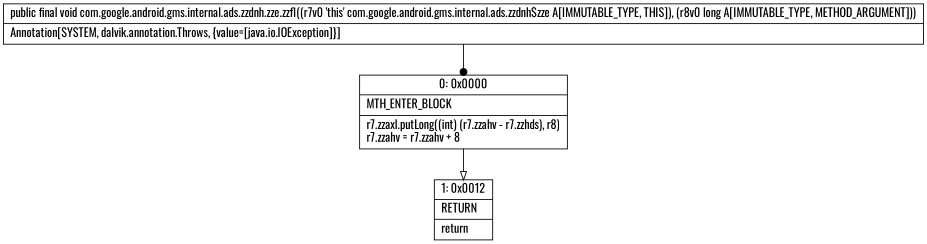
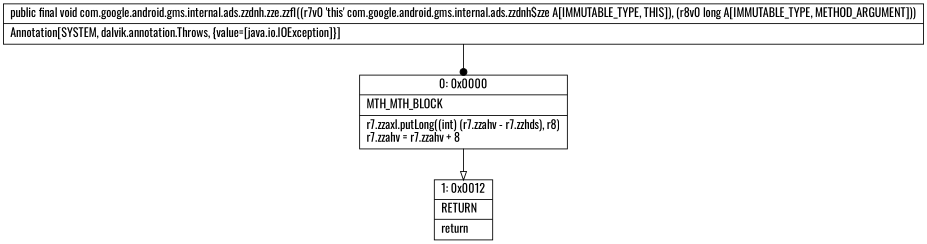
(409, 105) -> (405, 105)
